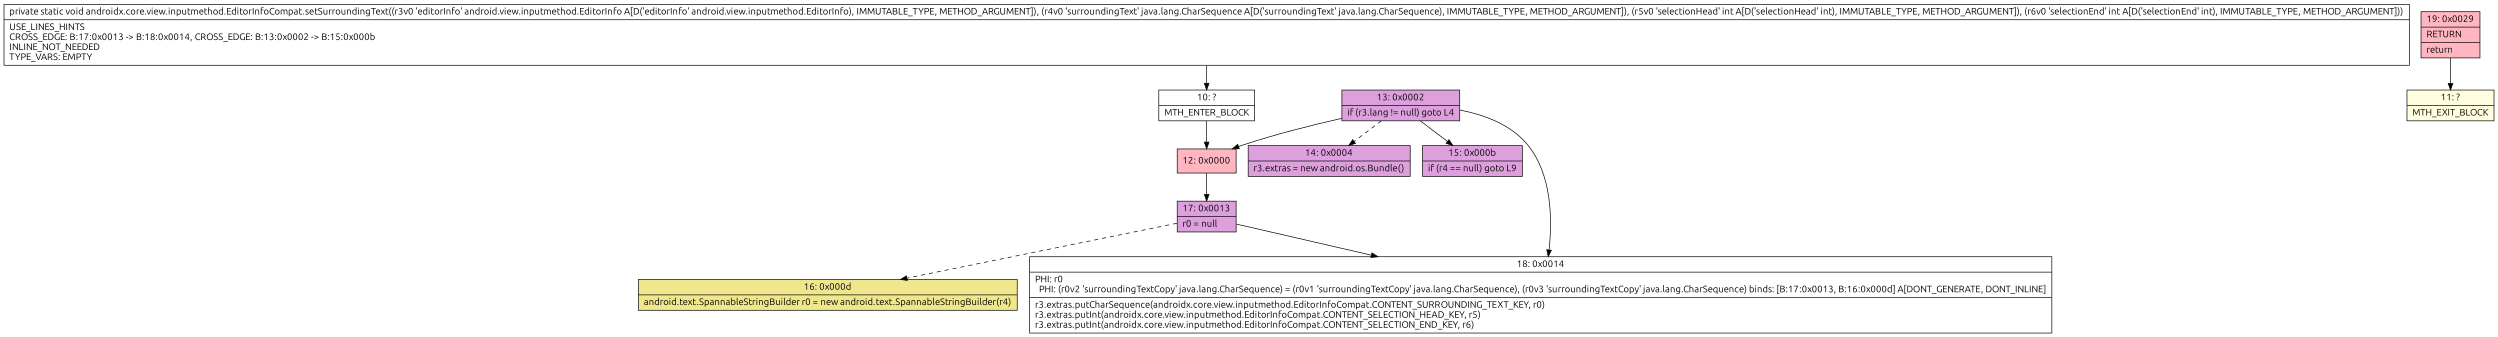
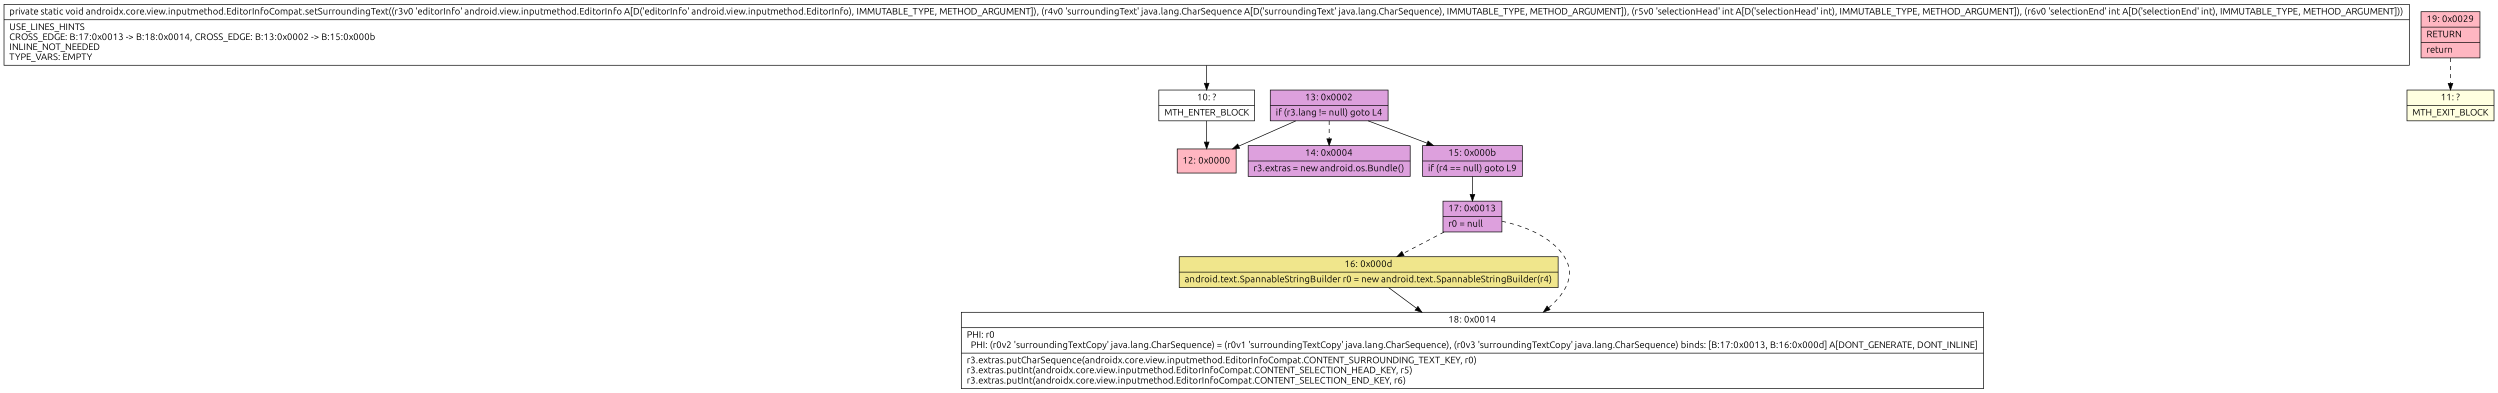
(2451, 71) -> (2451, 71)
(1536, 158) -> (1403, 298)
(1207, 184) -> (1472, 185)
(1304, 240) -> (1560, 251)
